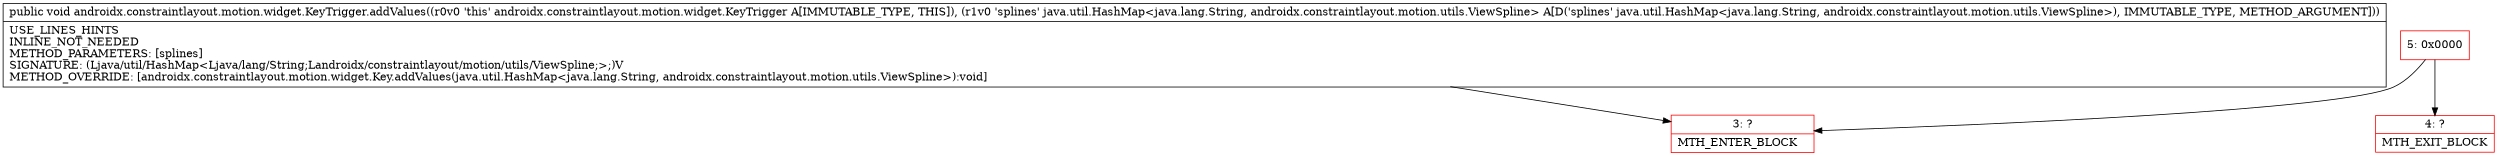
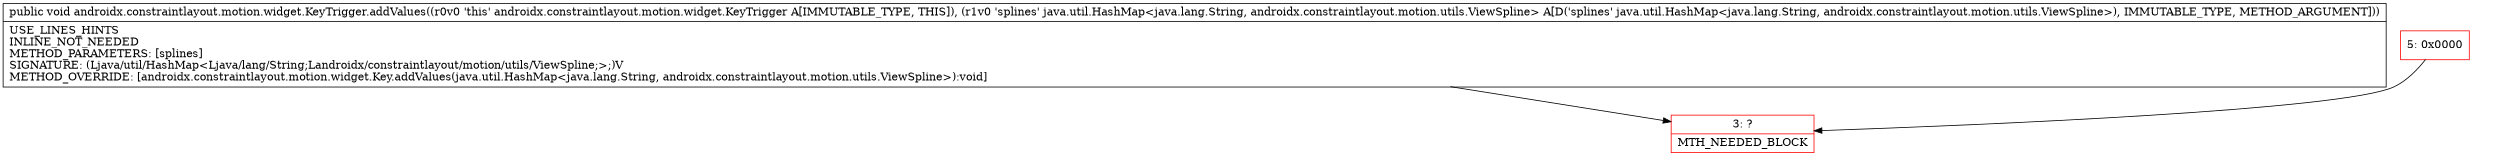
(2435, 134) -> none
(1738, 143) -> (1743, 143)
